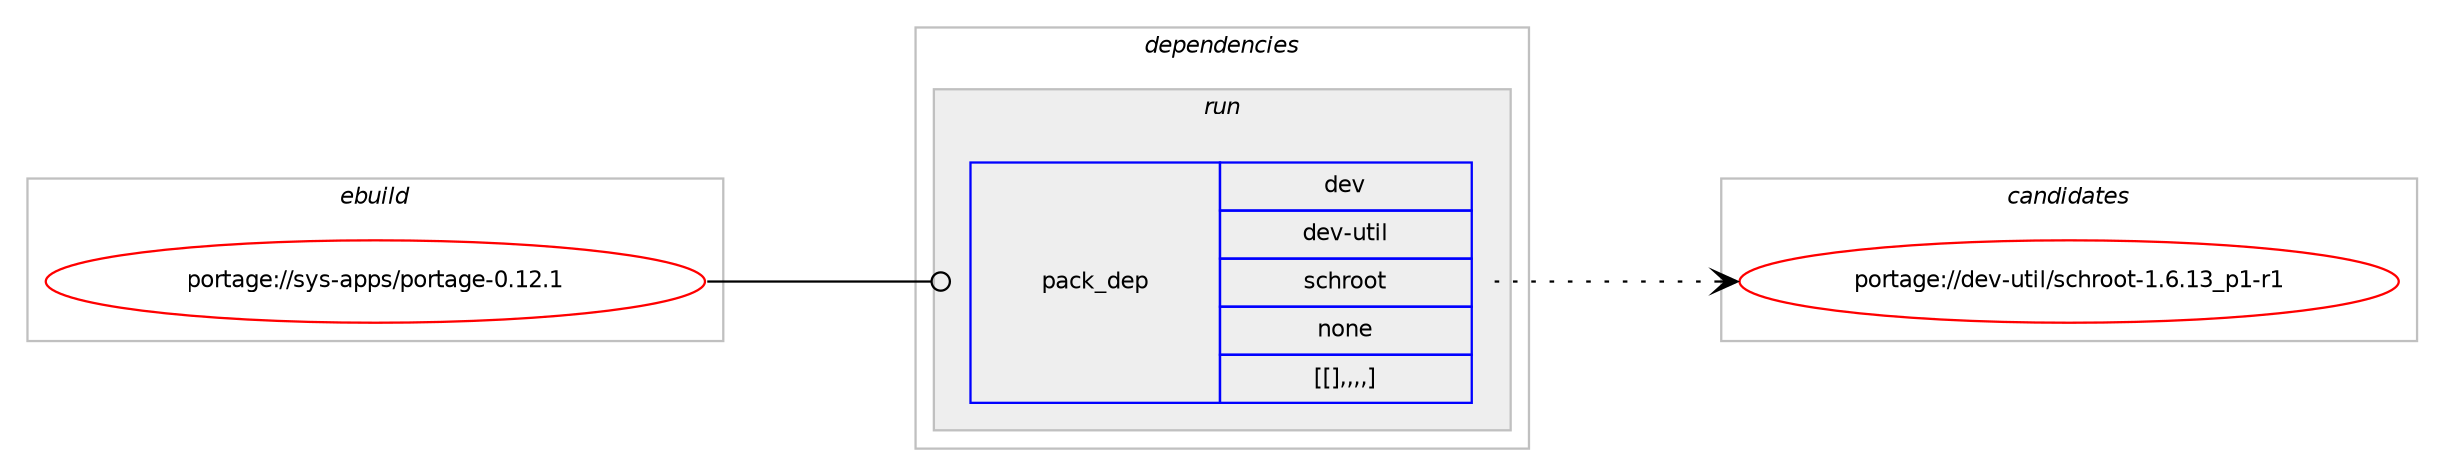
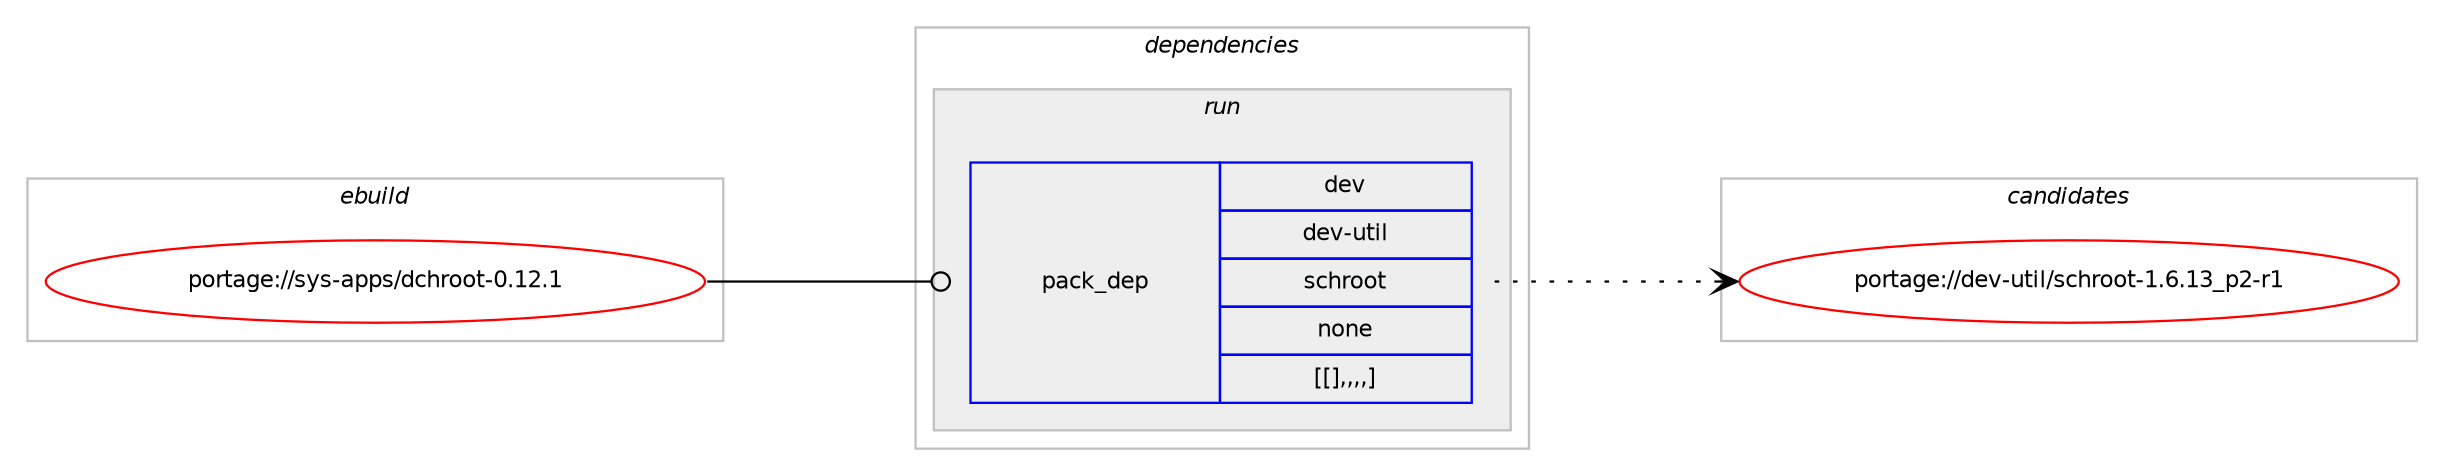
(375, 282) -> (375, 282)
(2069, 282) -> (2069, 282)
